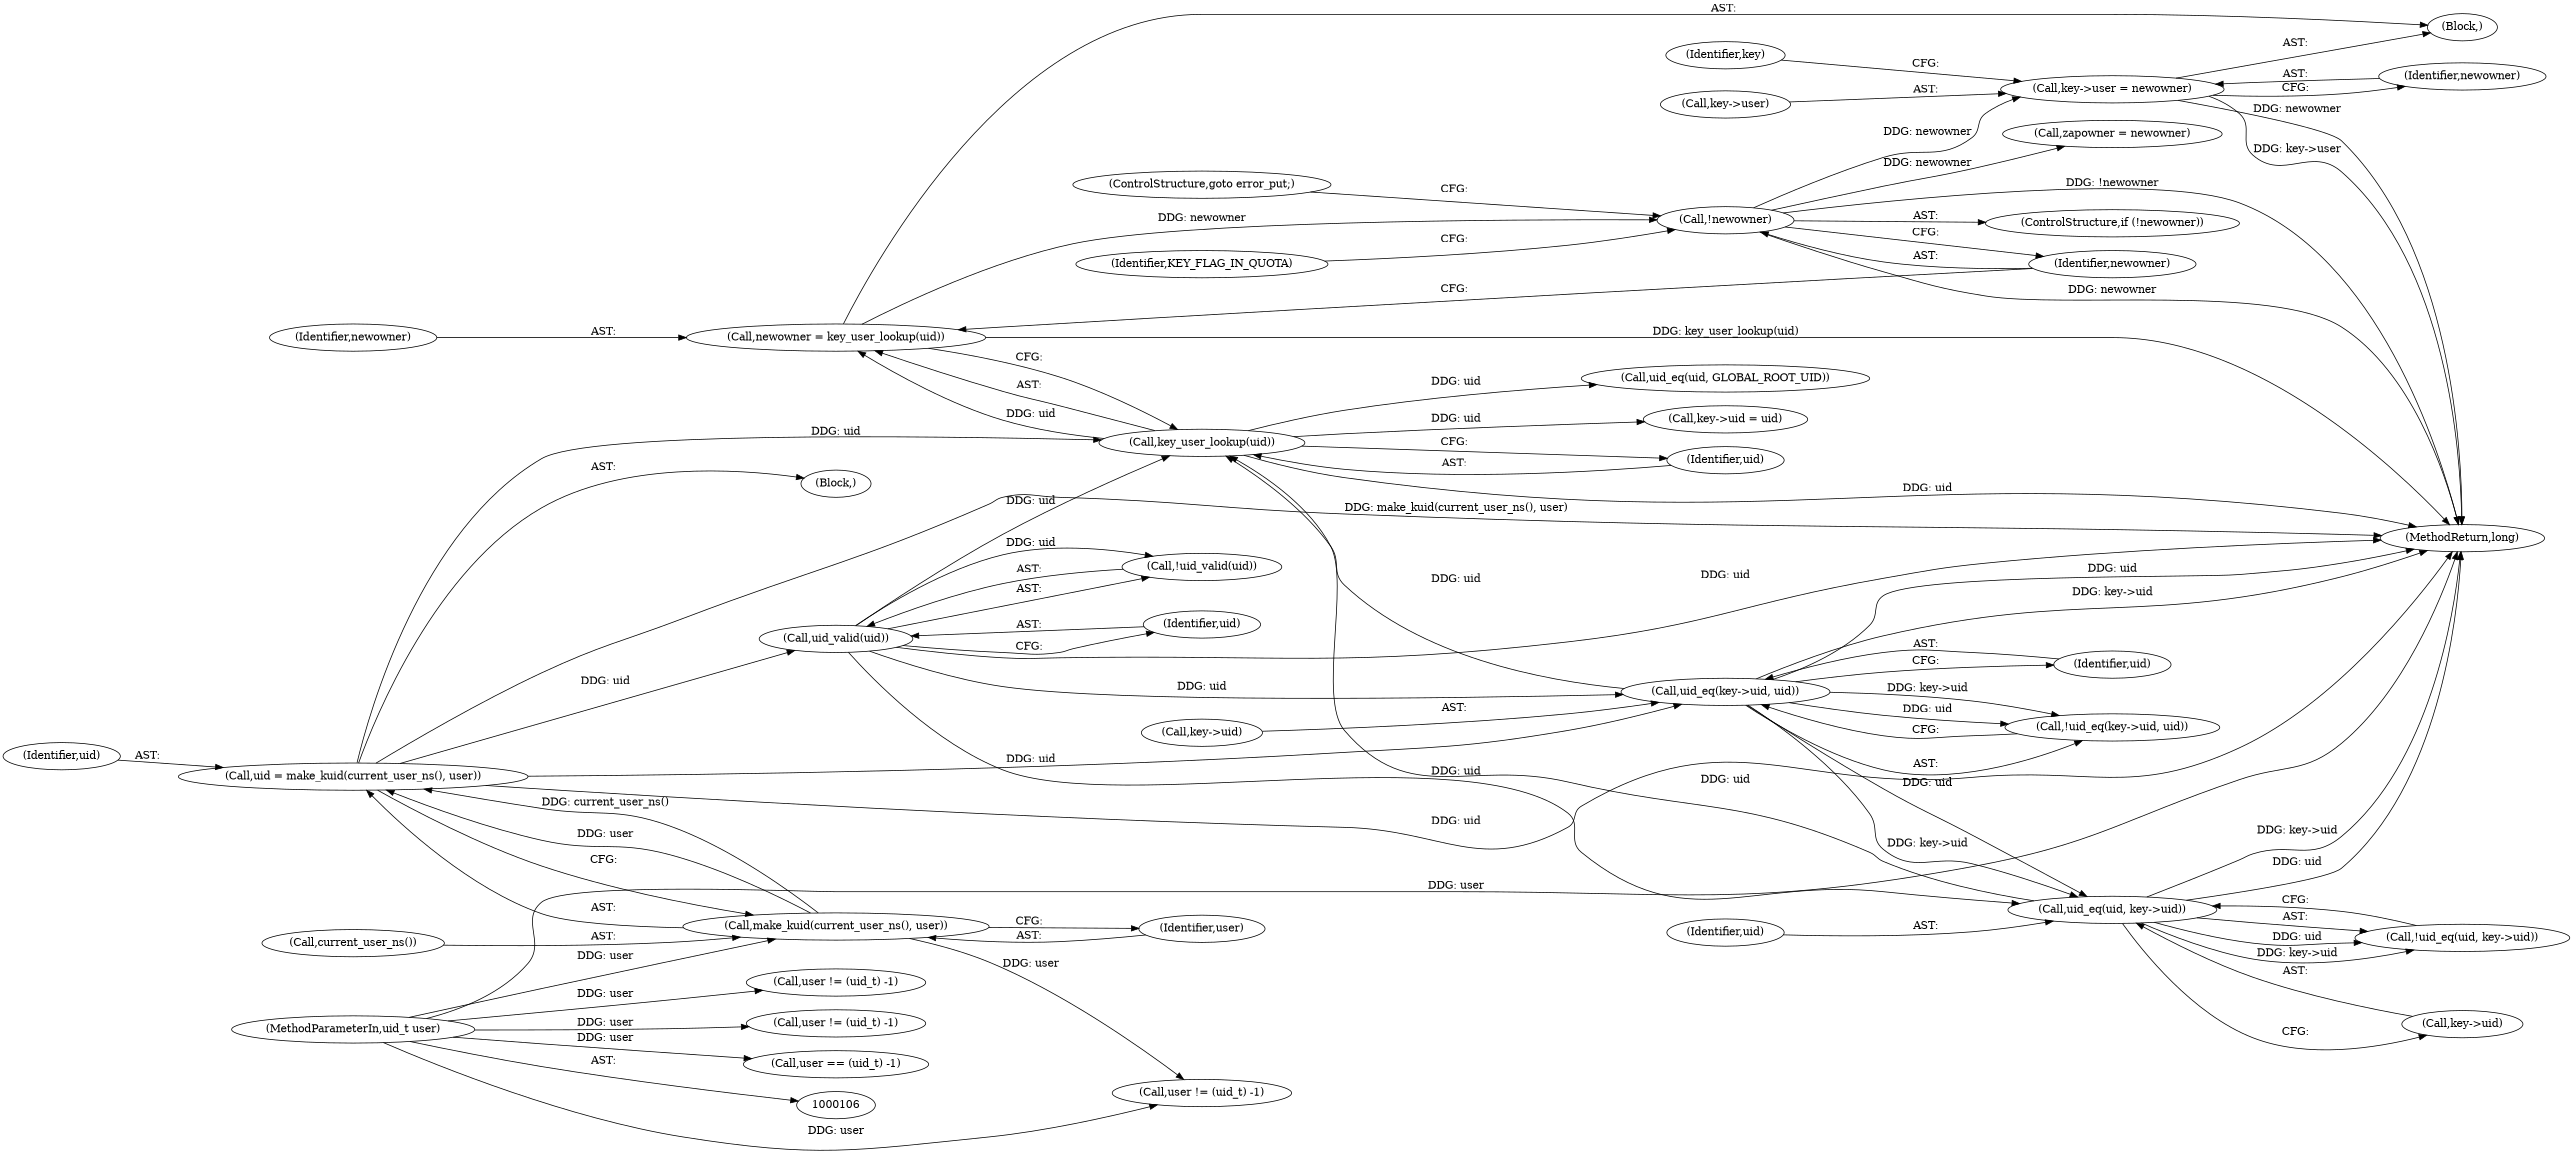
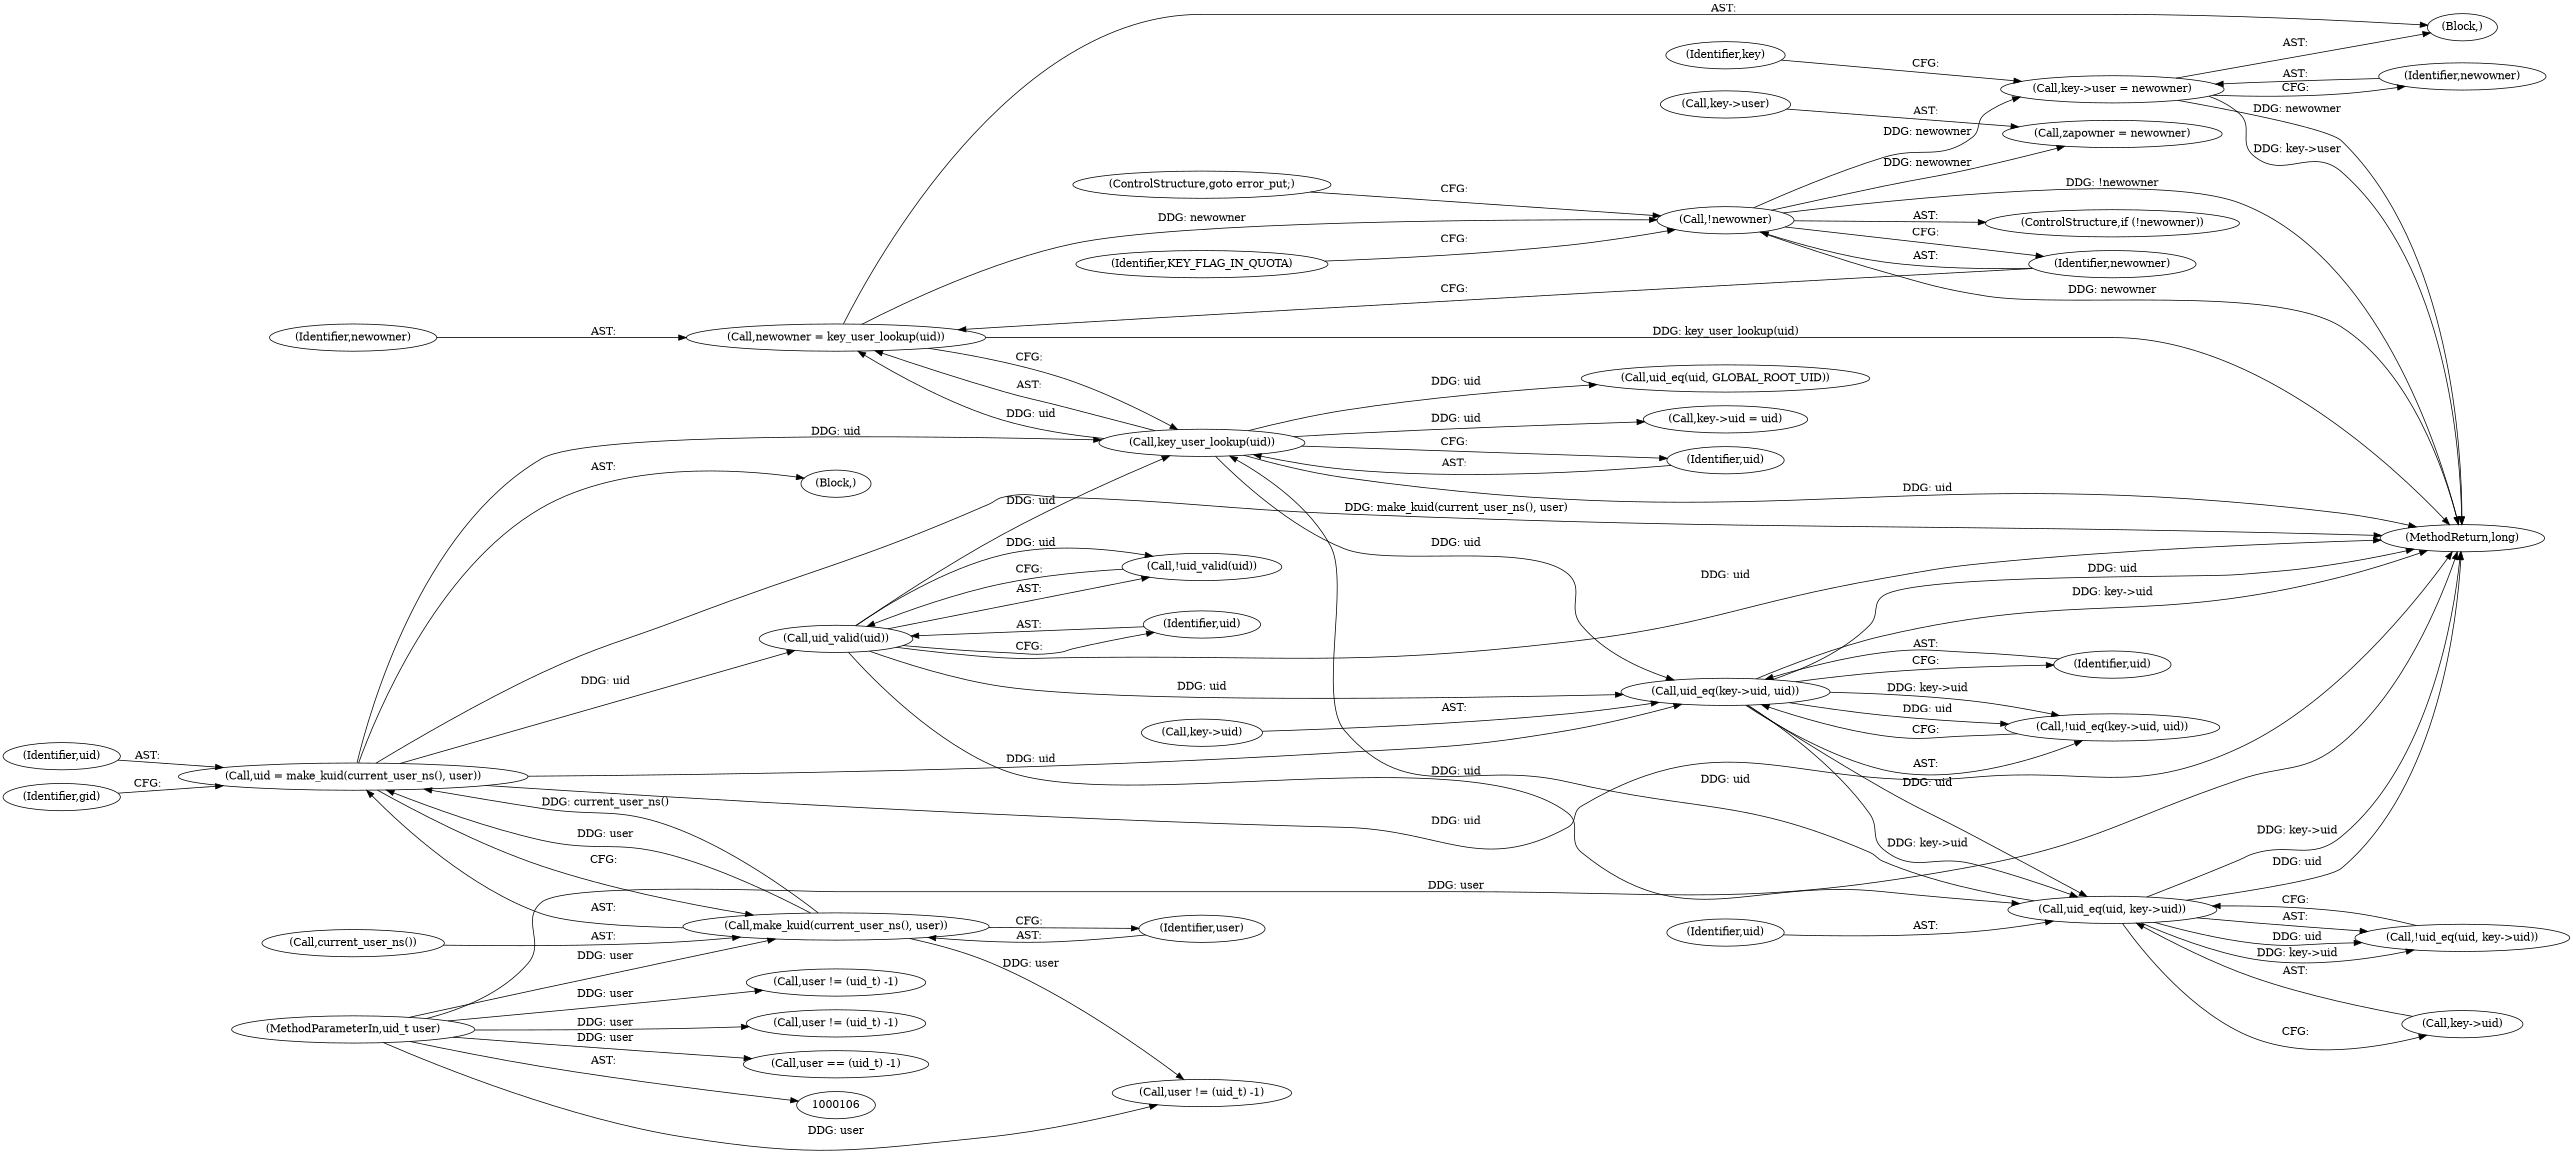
(1894, 98) -> (1899, 118)
(1031, 570) -> (1031, 570)
(1397, 623) -> (1456, 556)
none -> (62, 797)
